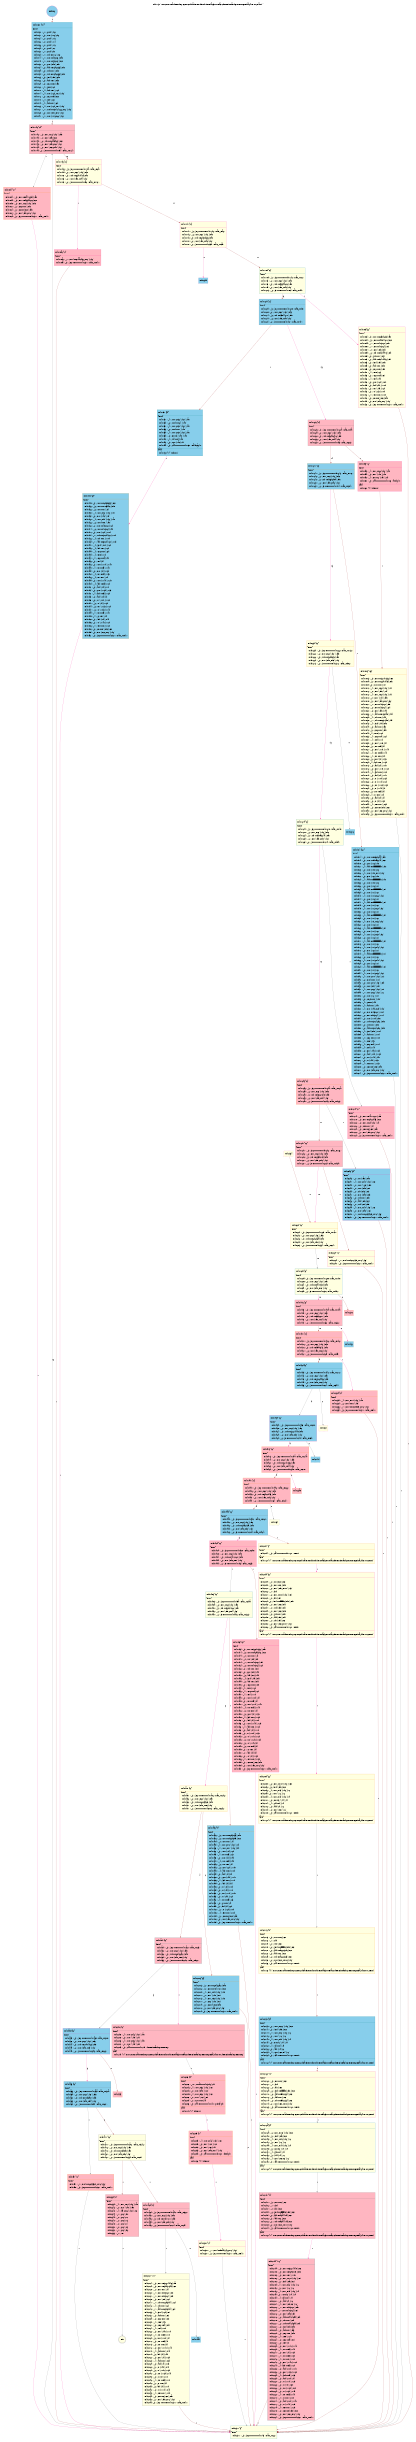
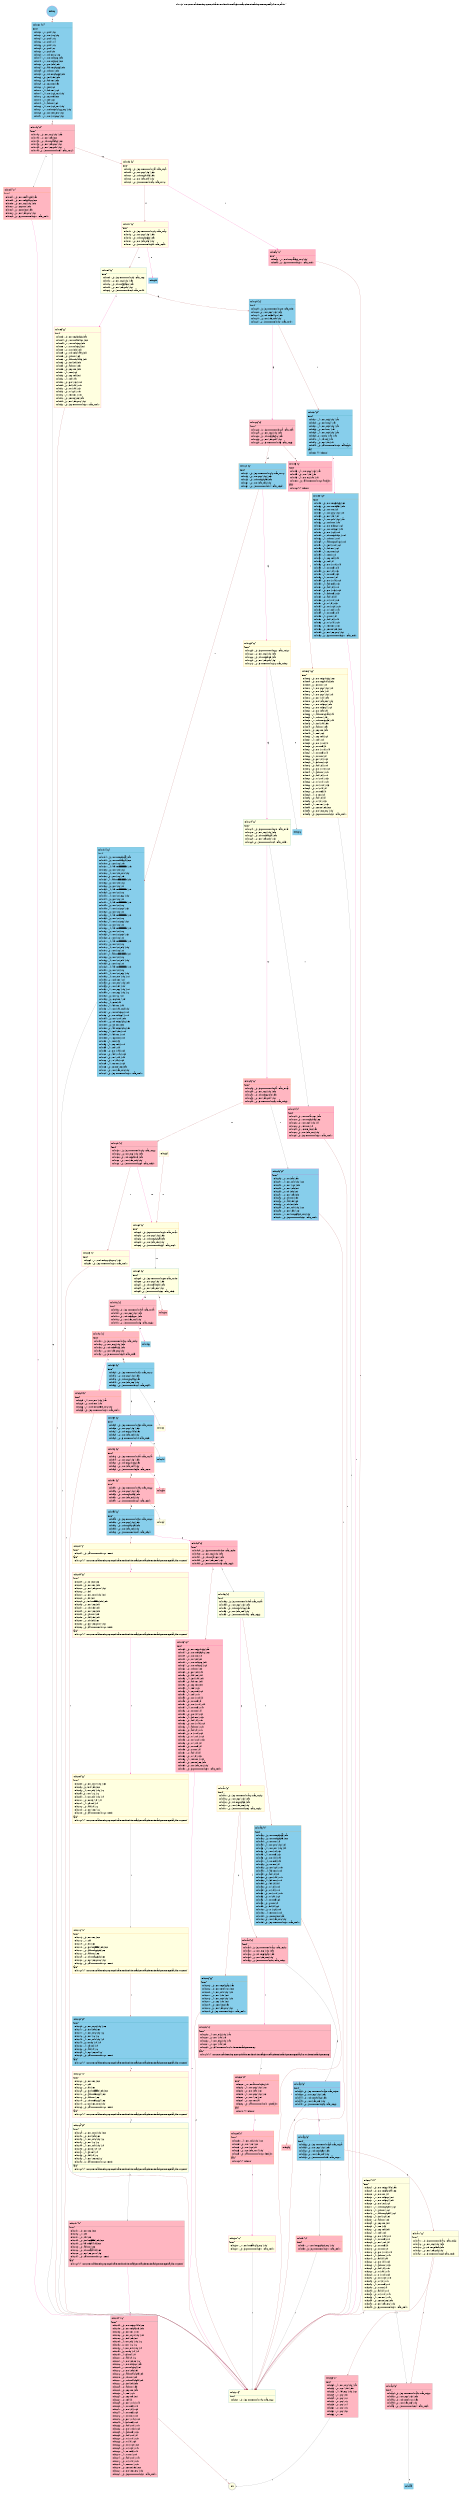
(166, 2250) -> (401, 2346)
(262, 2412) -> (193, 2451)
